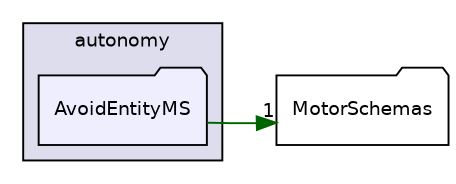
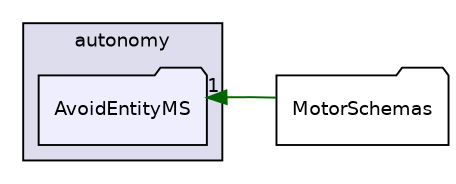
(234, 123) -> (252, 97)
